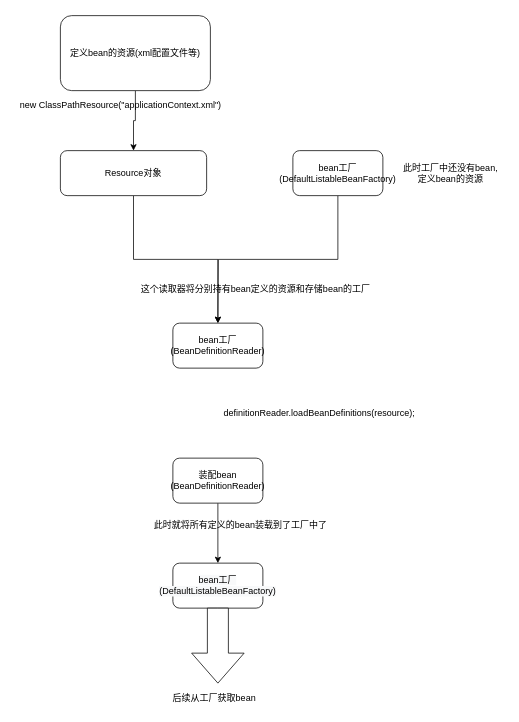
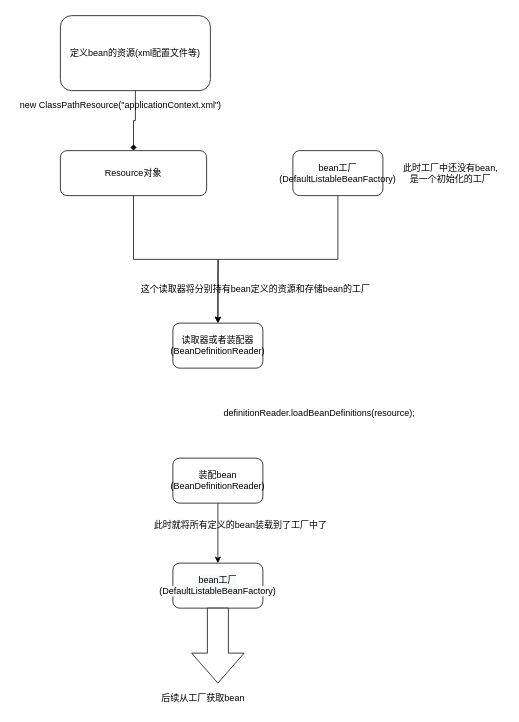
(134, 144) -> (134, 143)
(451, 173) -> (451, 173)
(218, 345) -> (218, 345)
(214, 698) -> (203, 698)
